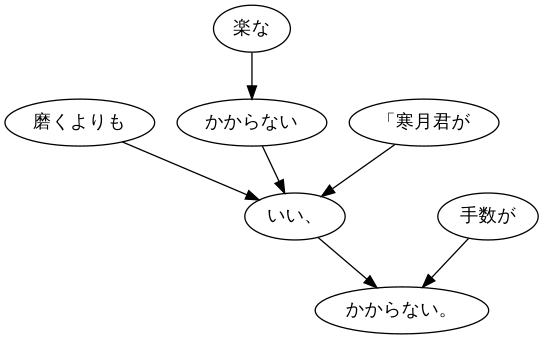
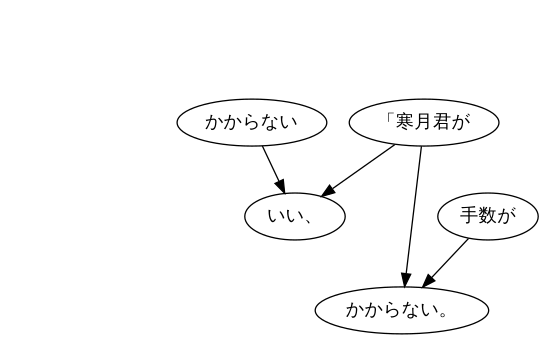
(252, 29) -> none
(80, 123) -> none
(343, 258) -> (414, 210)
